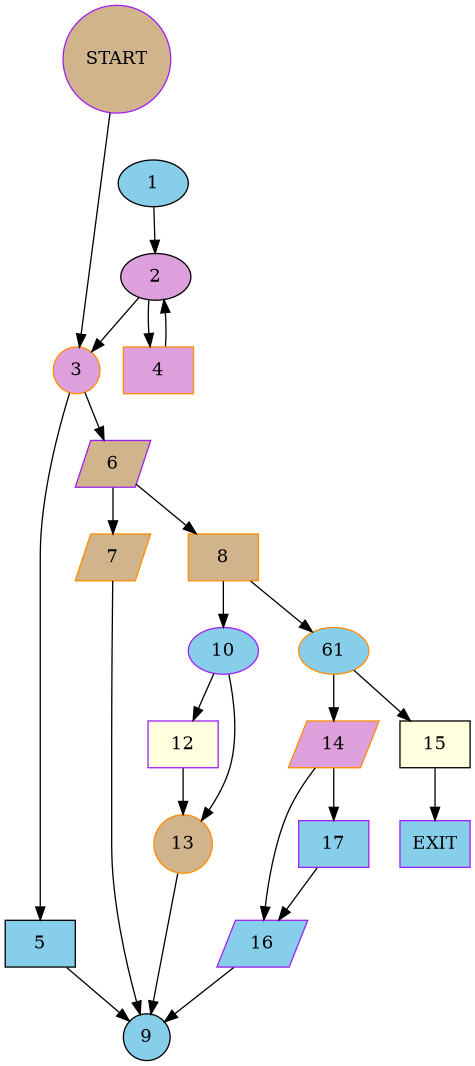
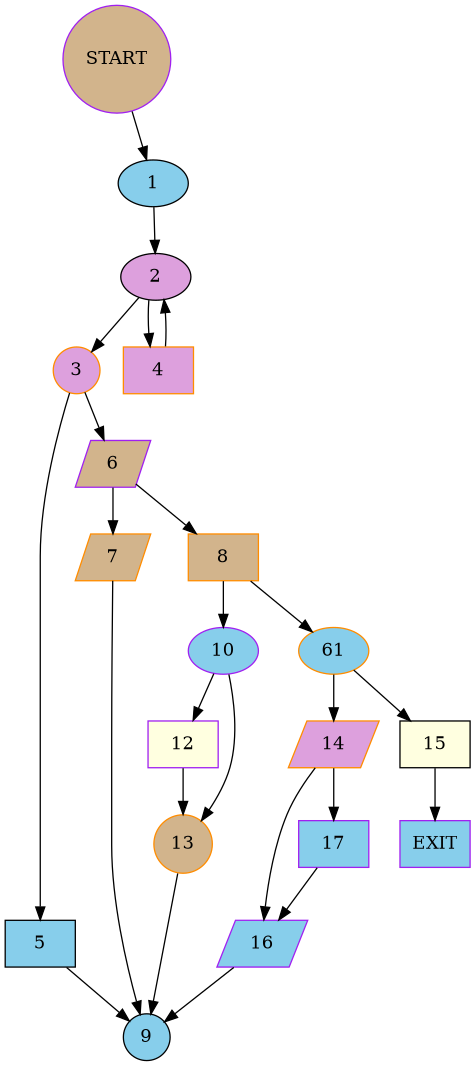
(96, 224) -> (137, 129)
